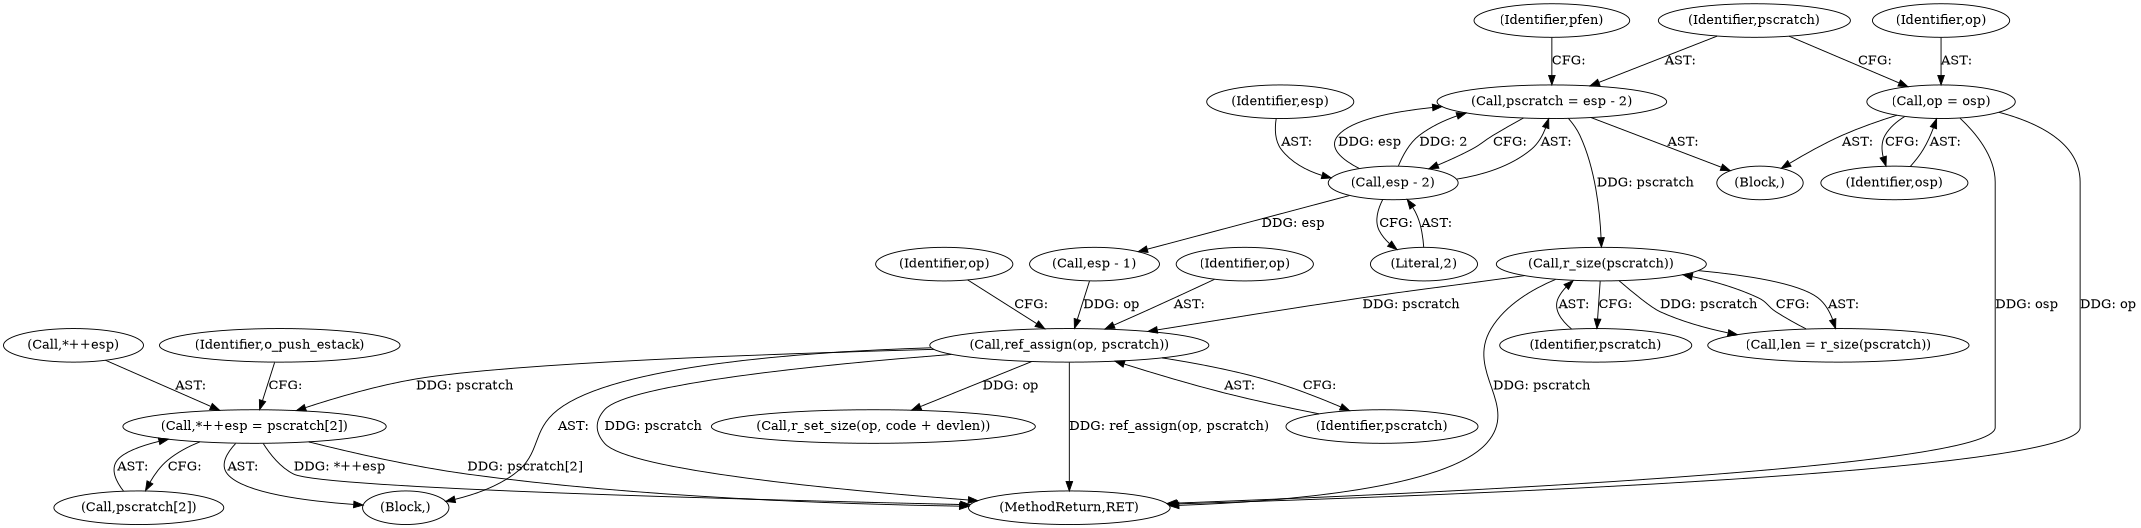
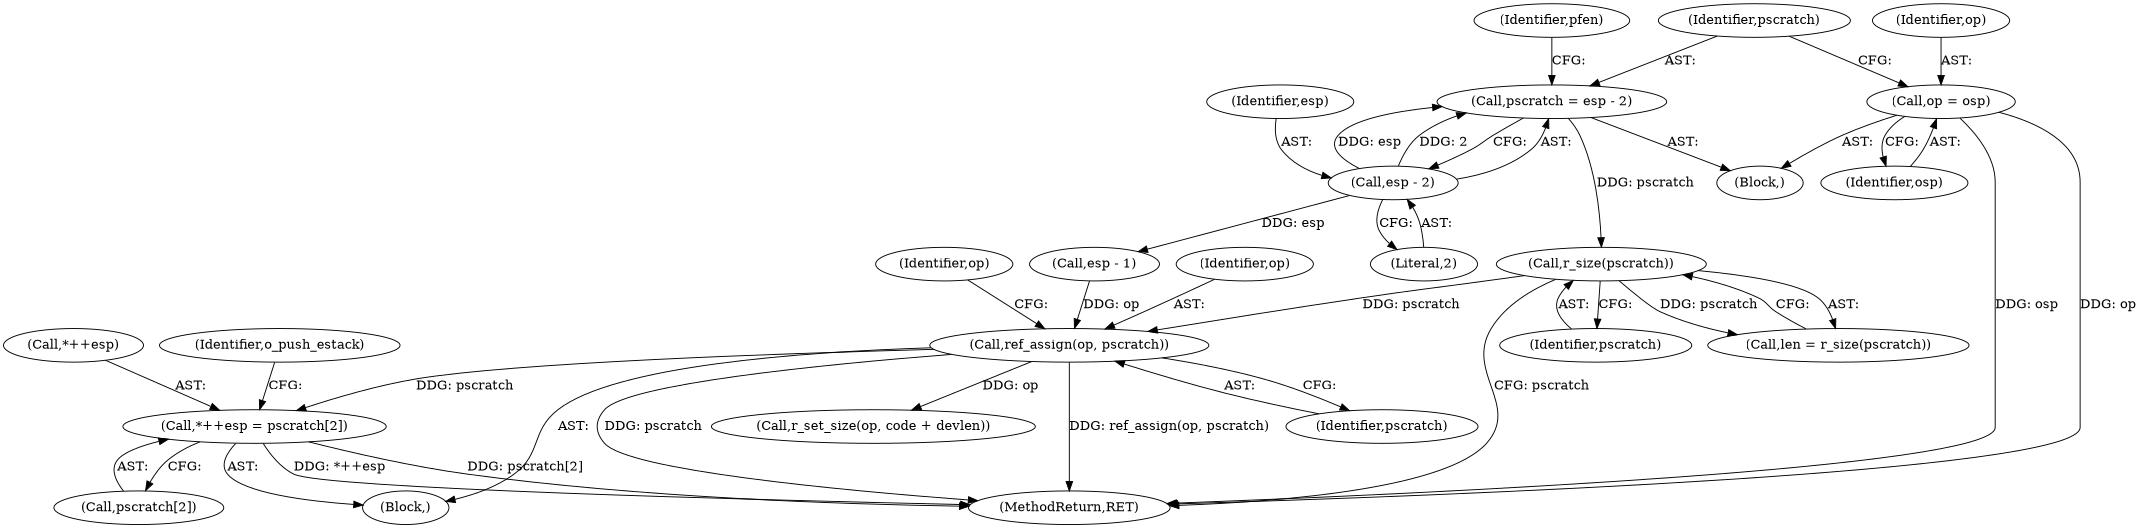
(1542, 386) -> (1542, 386)
